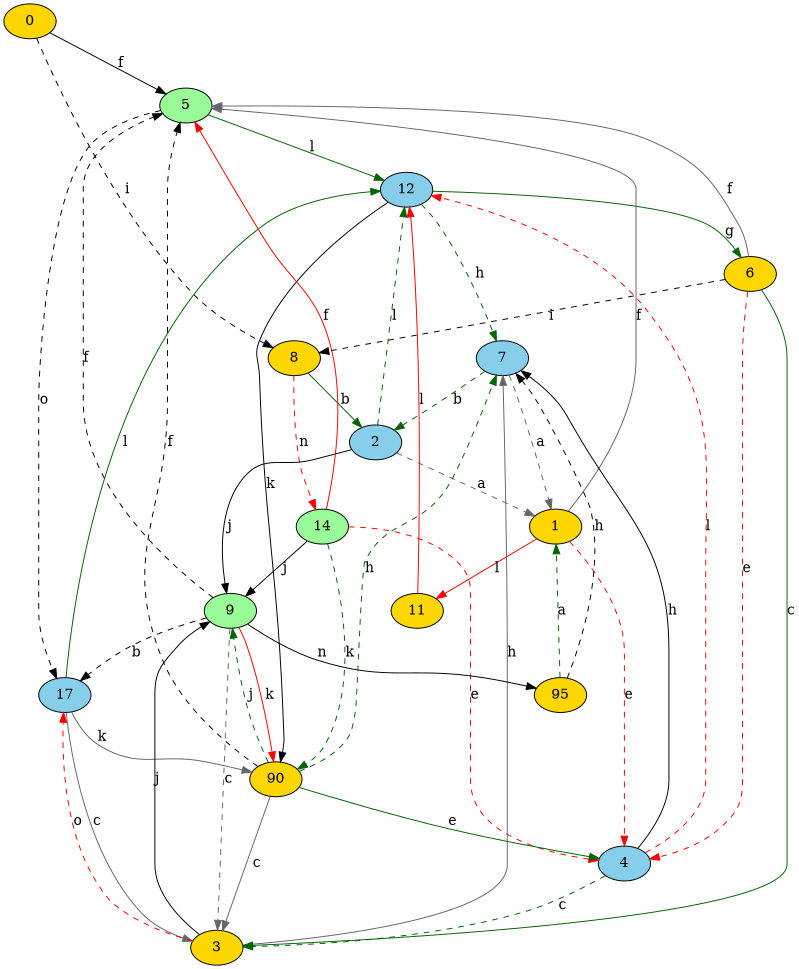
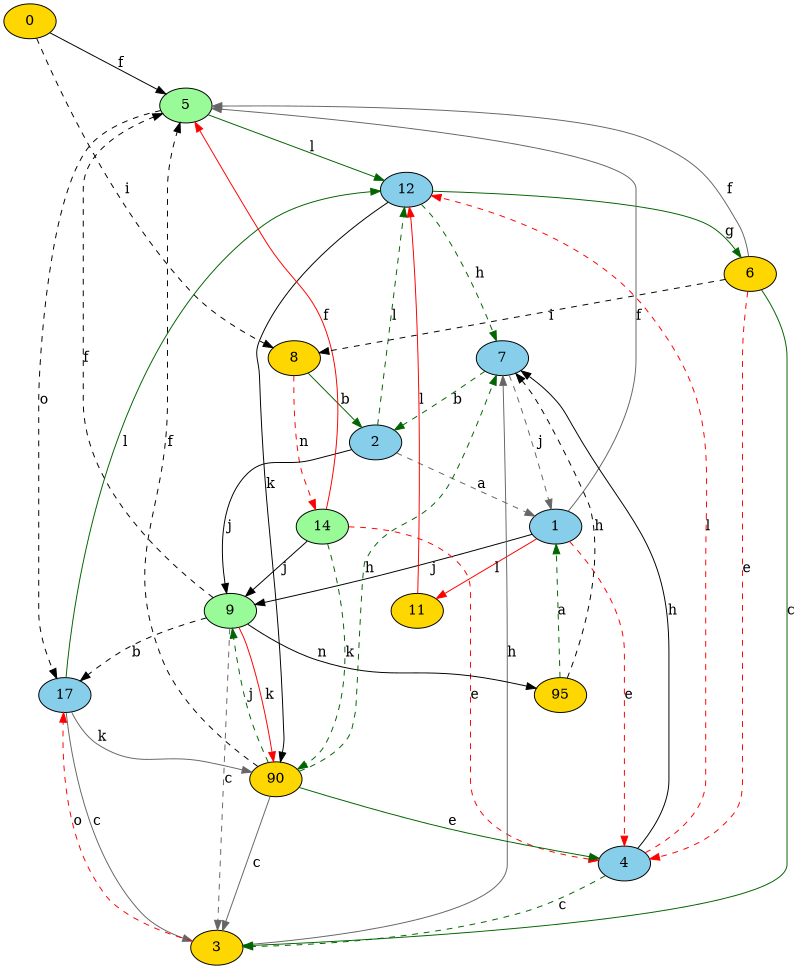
(541, 442) -> (541, 442)
(556, 527) -> (556, 527)
(155, 779) -> (399, 571)
